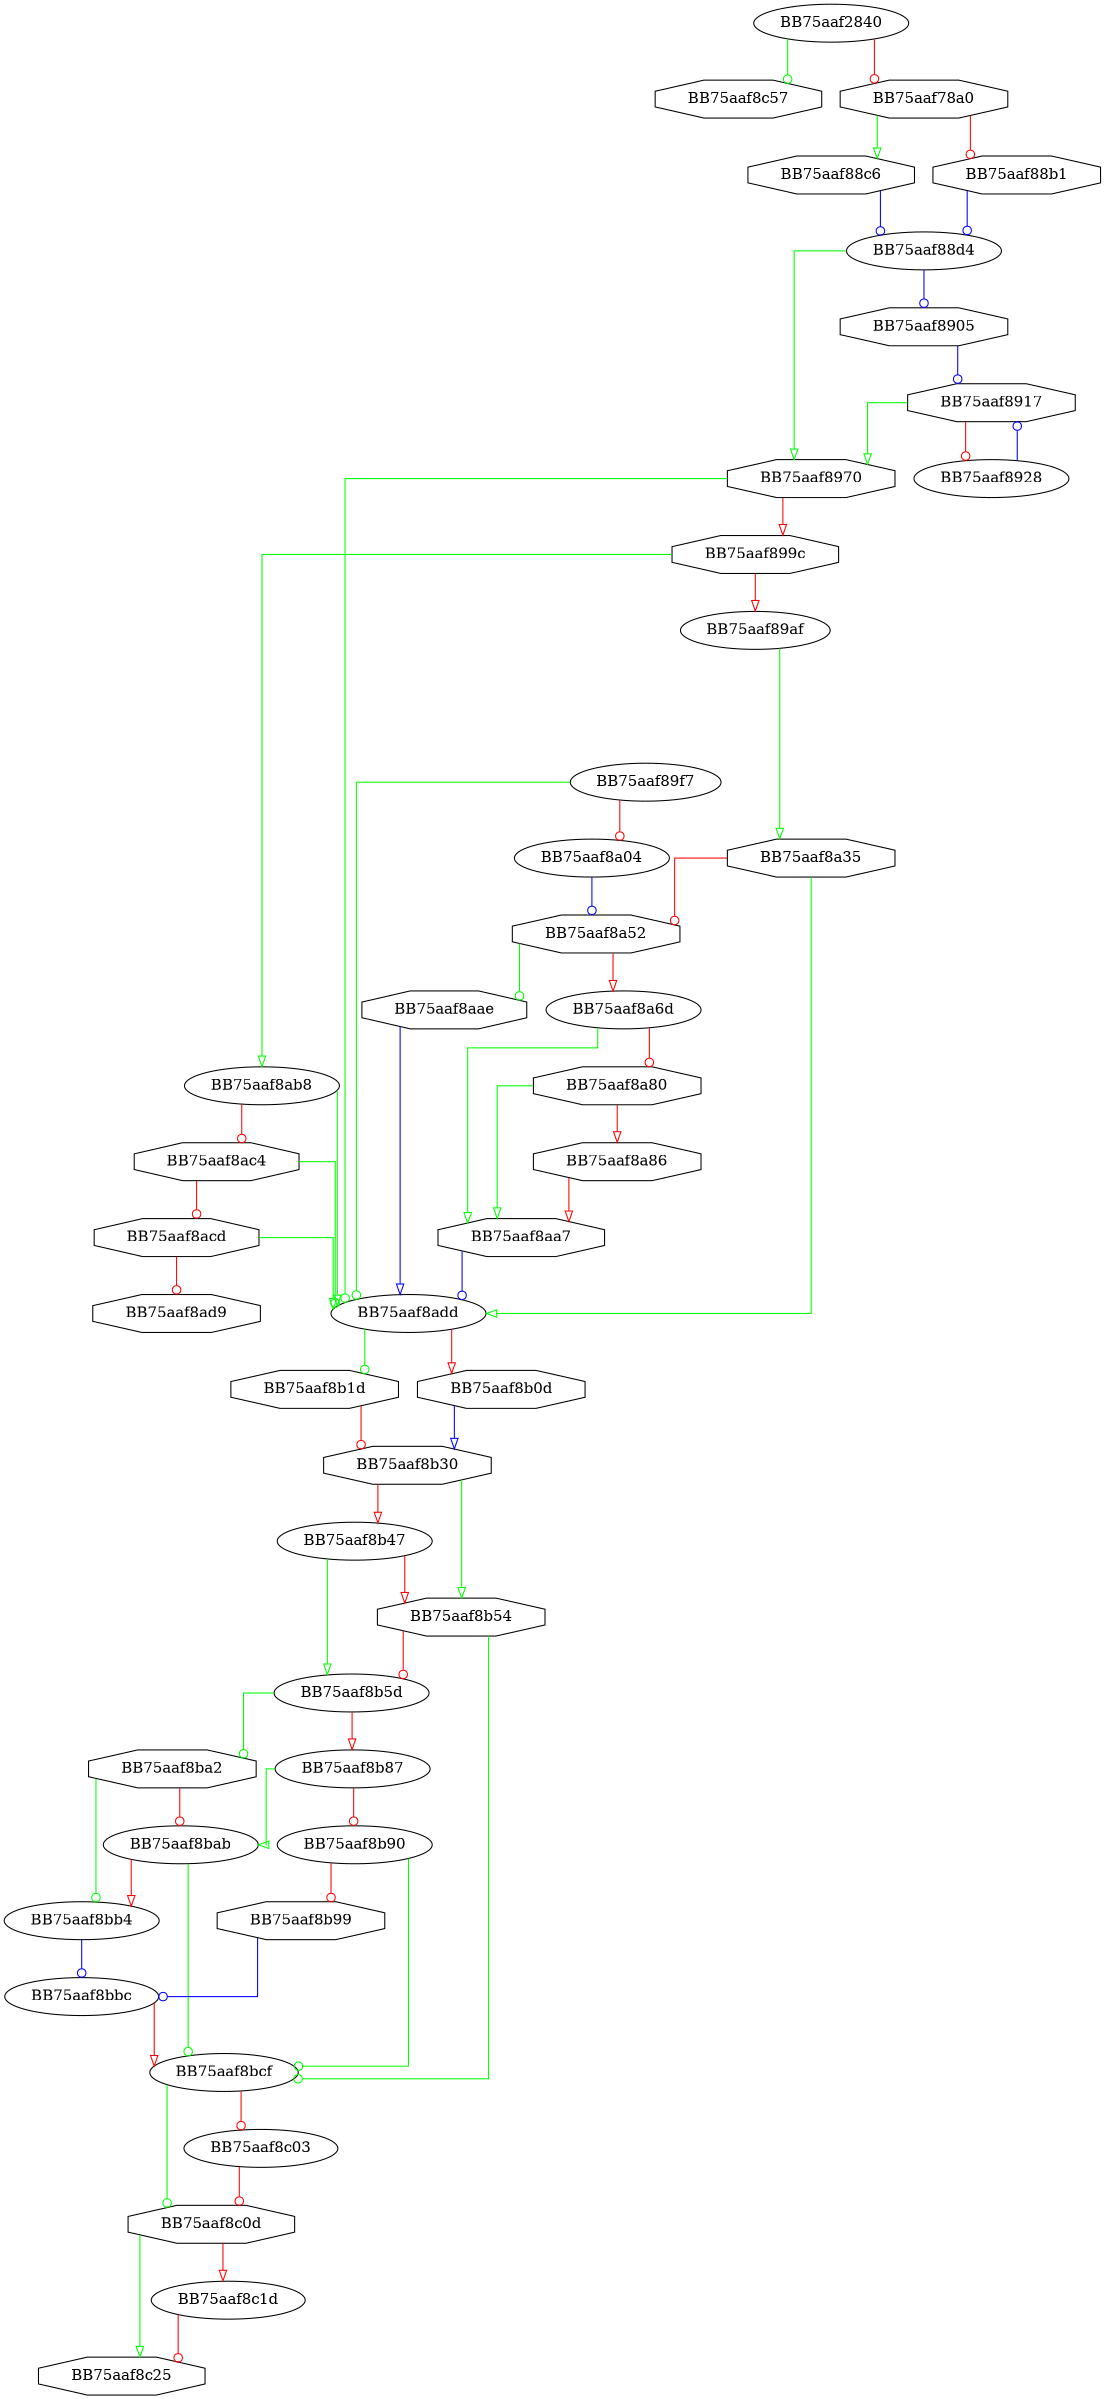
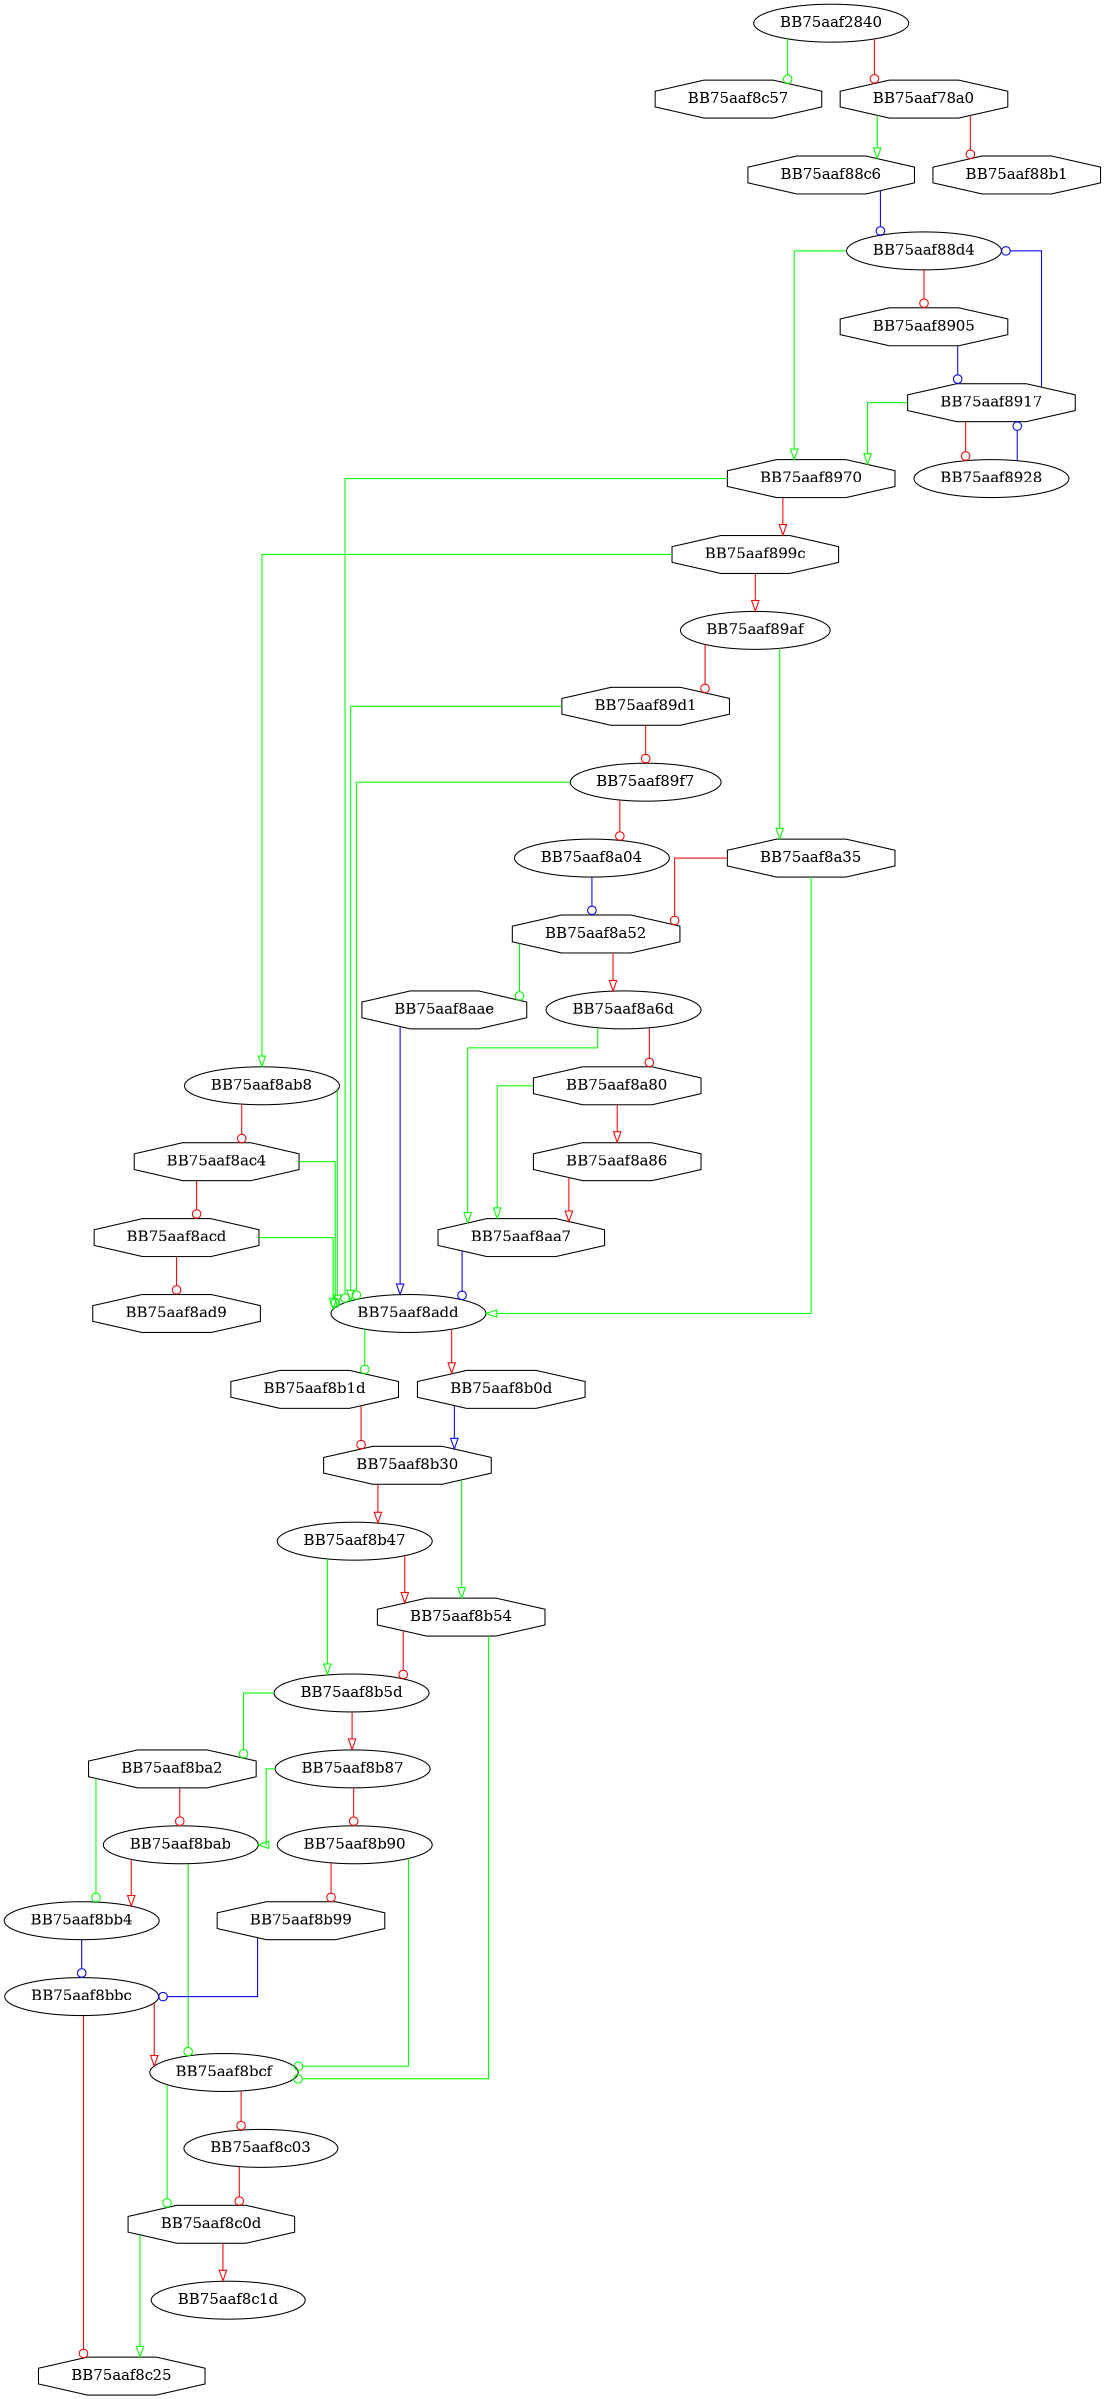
(967, 208) -> (1042, 303)
(924, 285) -> (924, 285)
none -> (646, 706)
(178, 2334) -> (84, 2183)
